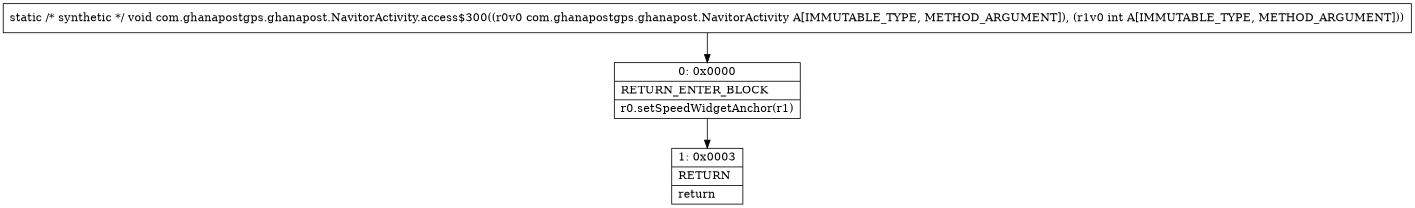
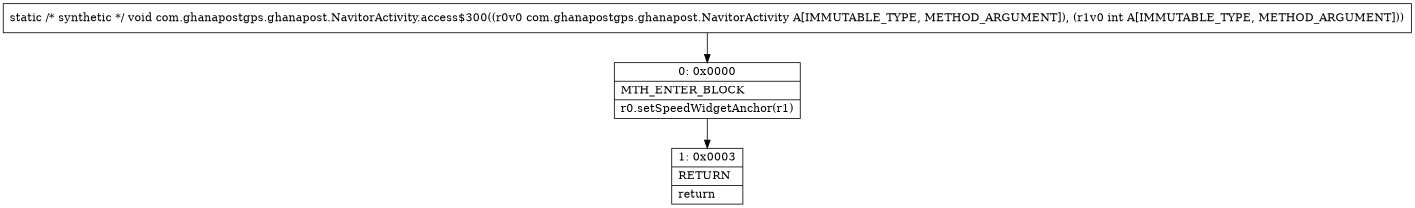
(695, 90) -> (683, 90)
